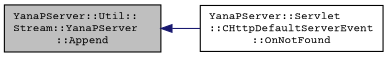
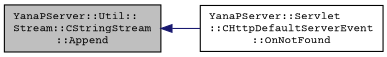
(83, 28) -> (83, 28)
